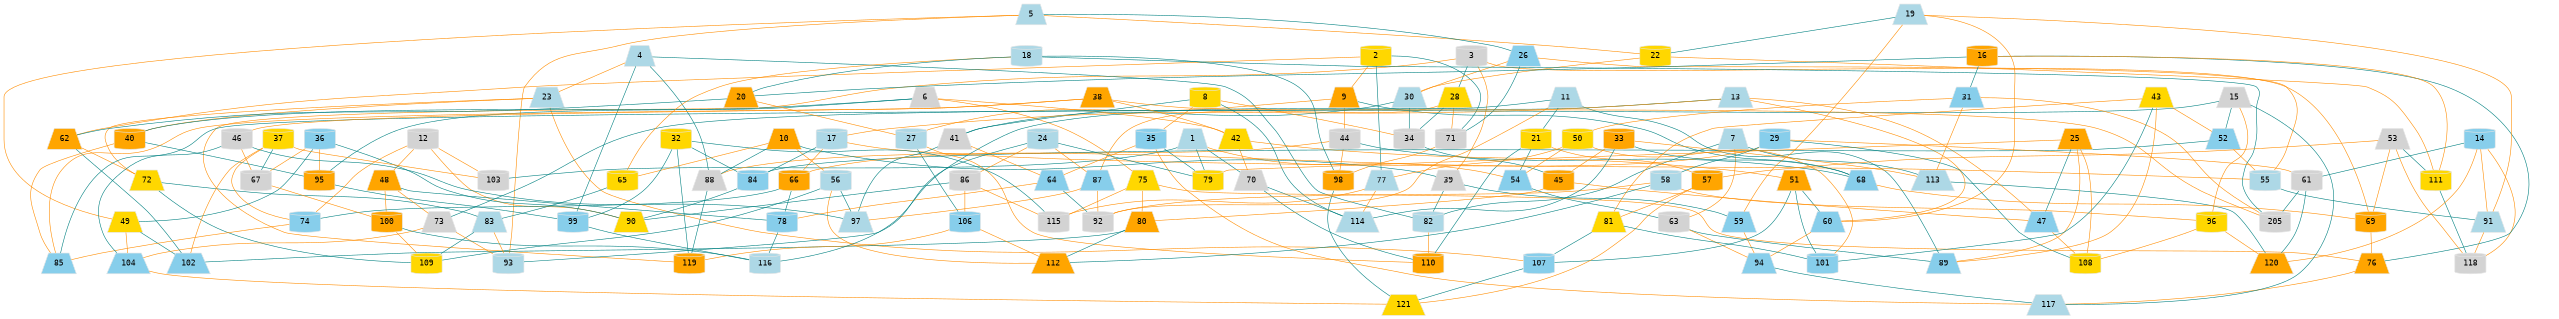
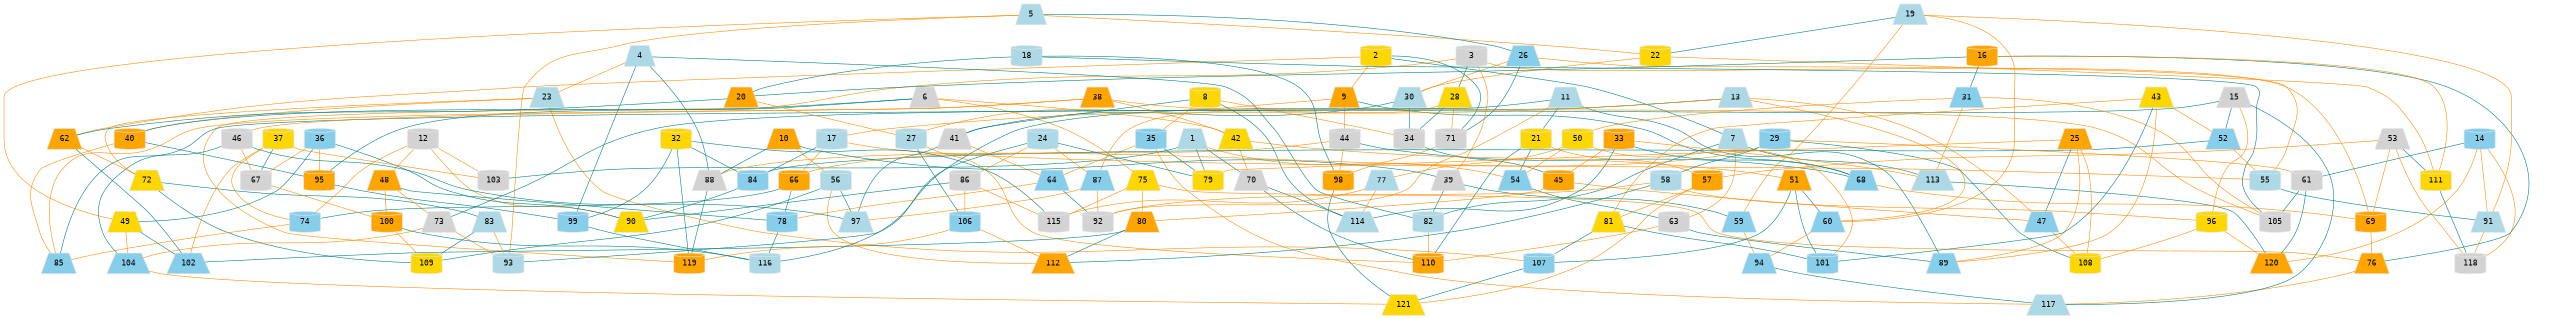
(1379, 118) -> (1560, 82)
(622, 180) -> none
(2275, 222) -> (2275, 222)
(1729, 248) -> (1551, 246)
